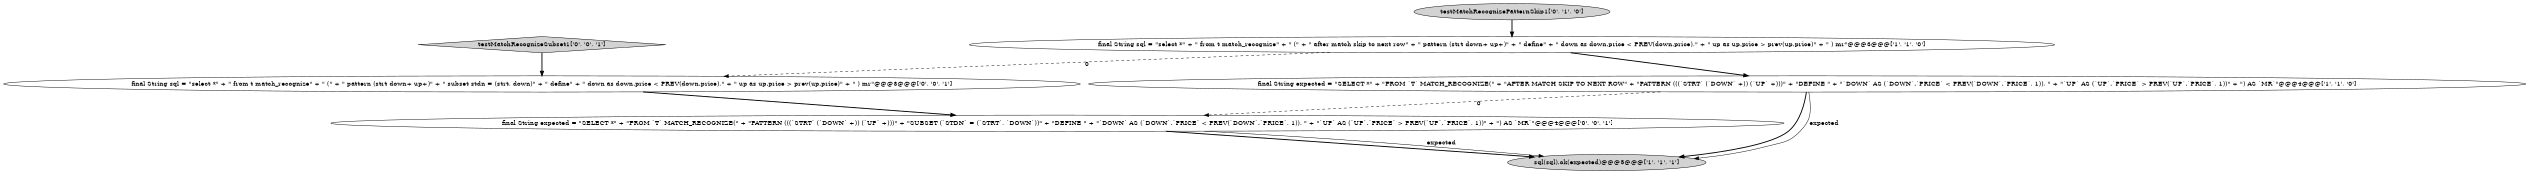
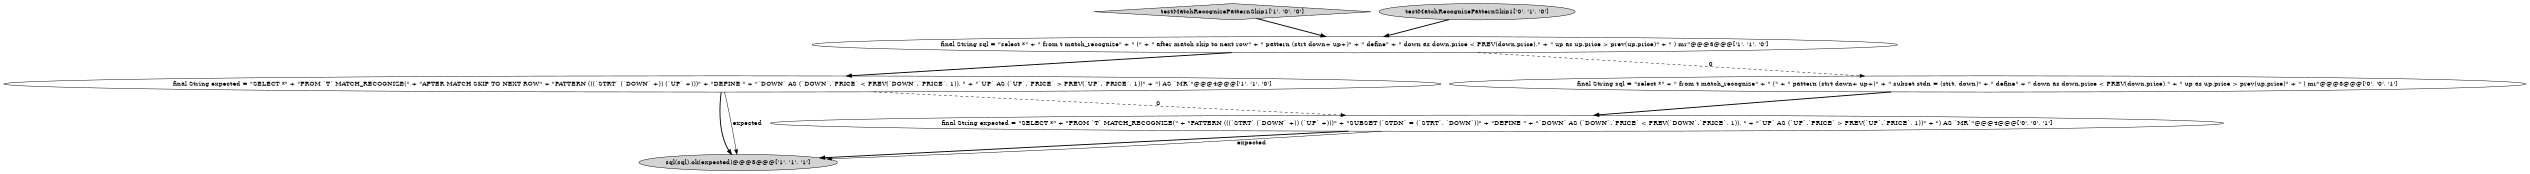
none -> (1232, 12)
(542, 45) -> none
